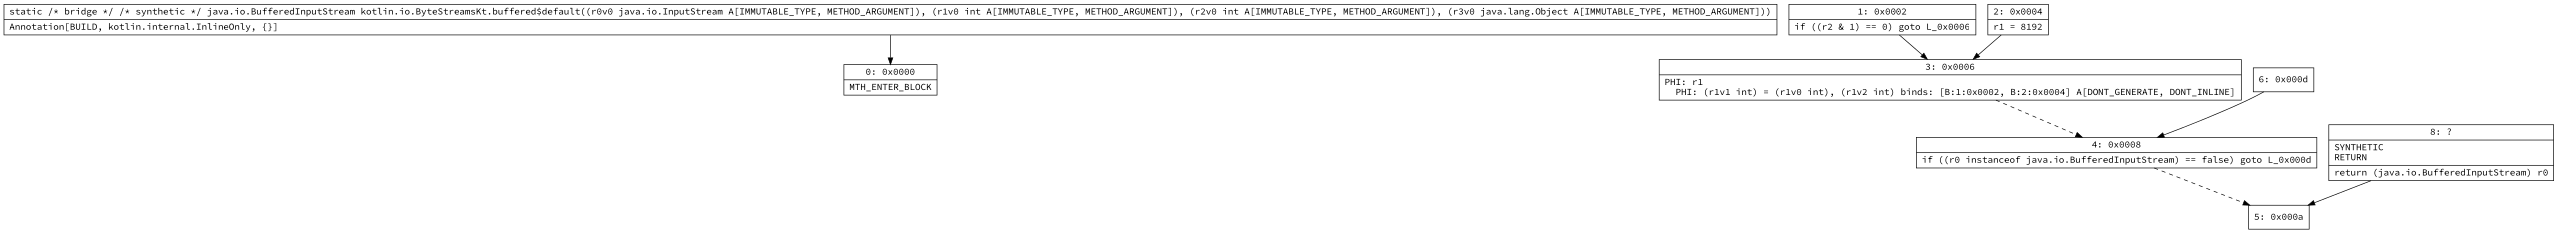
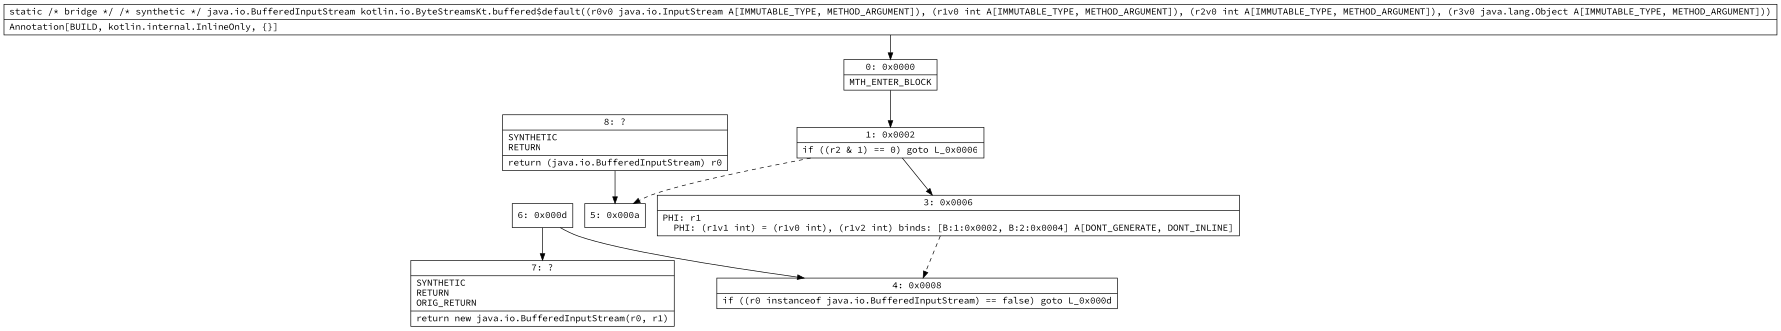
(2018, 20) -> none
none -> (890, 105)
(2199, 185) -> (724, 176)
none -> (543, 293)
